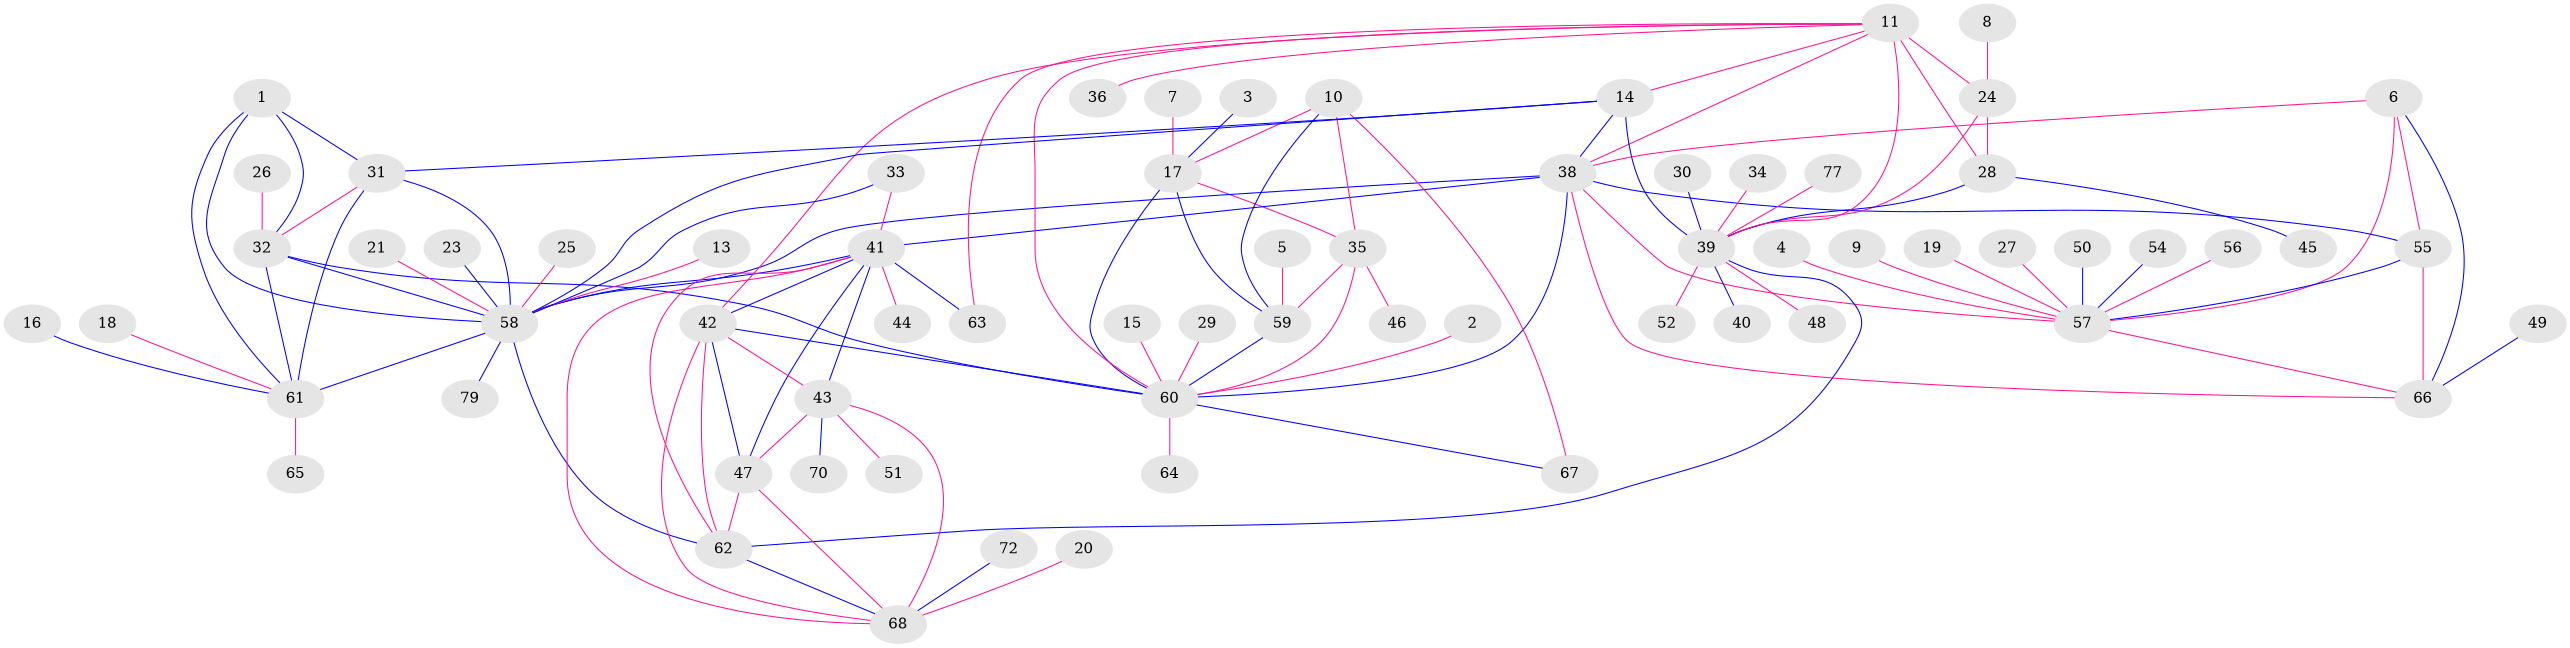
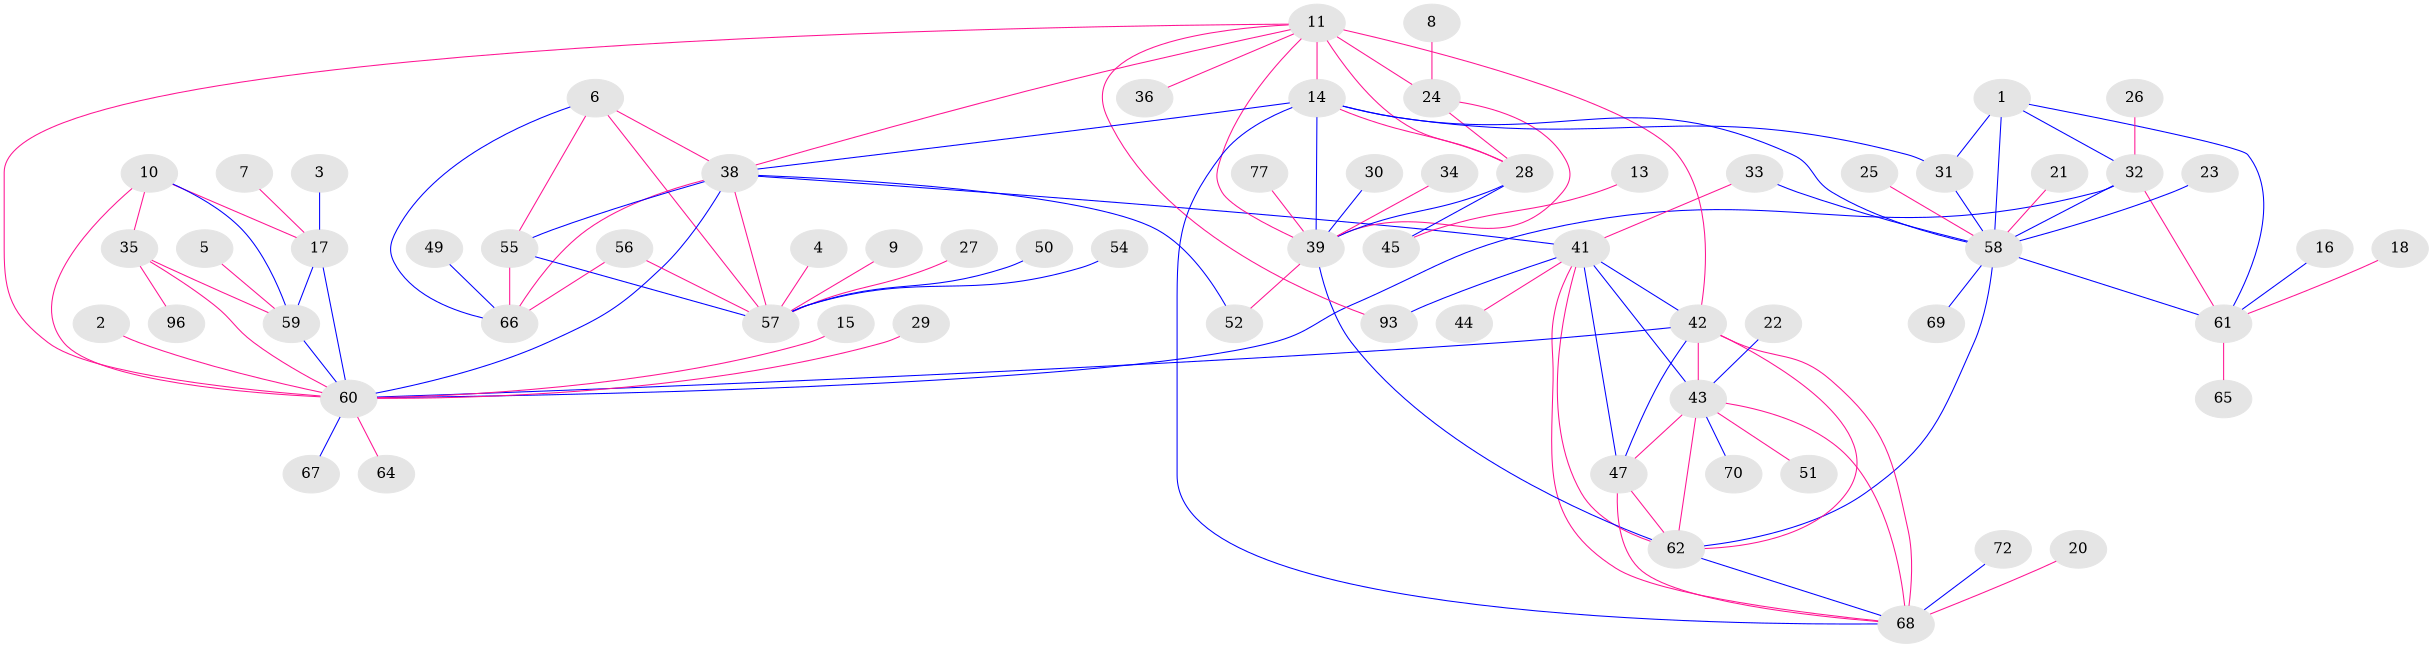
none -> (1401, 130)
(1054, 207) -> (1086, 208)
(319, 211) -> none
(1278, 213) -> none
(1932, 249) -> none
(1486, 268) -> (69, 347)
(641, 279) -> (1515, 211)
(321, 281) -> none
(690, 281) -> none
(279, 324) -> (2179, 249)
(978, 324) -> (1389, 324)
(1397, 324) -> (177, 324)
(1742, 324) -> none
none -> (1773, 324)
(1817, 324) -> none
(2253, 361) -> (567, 286)
(470, 399) -> (1936, 324)
none -> (1687, 474)
none -> (1301, 569)
